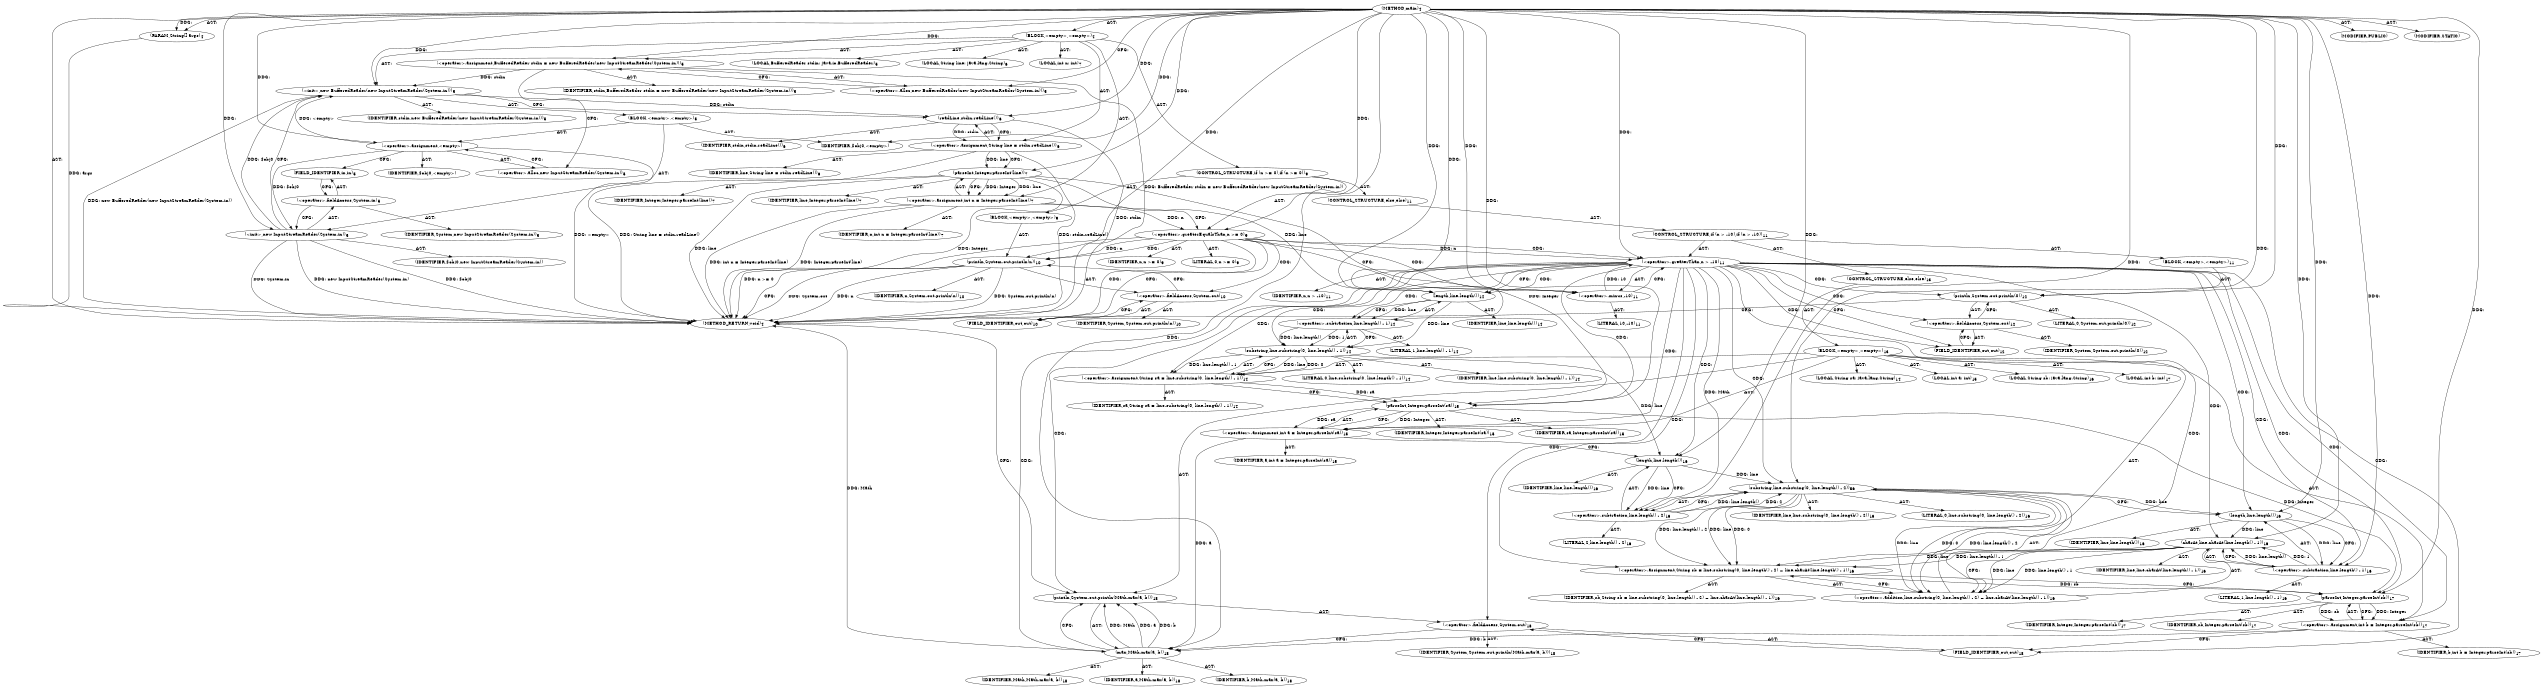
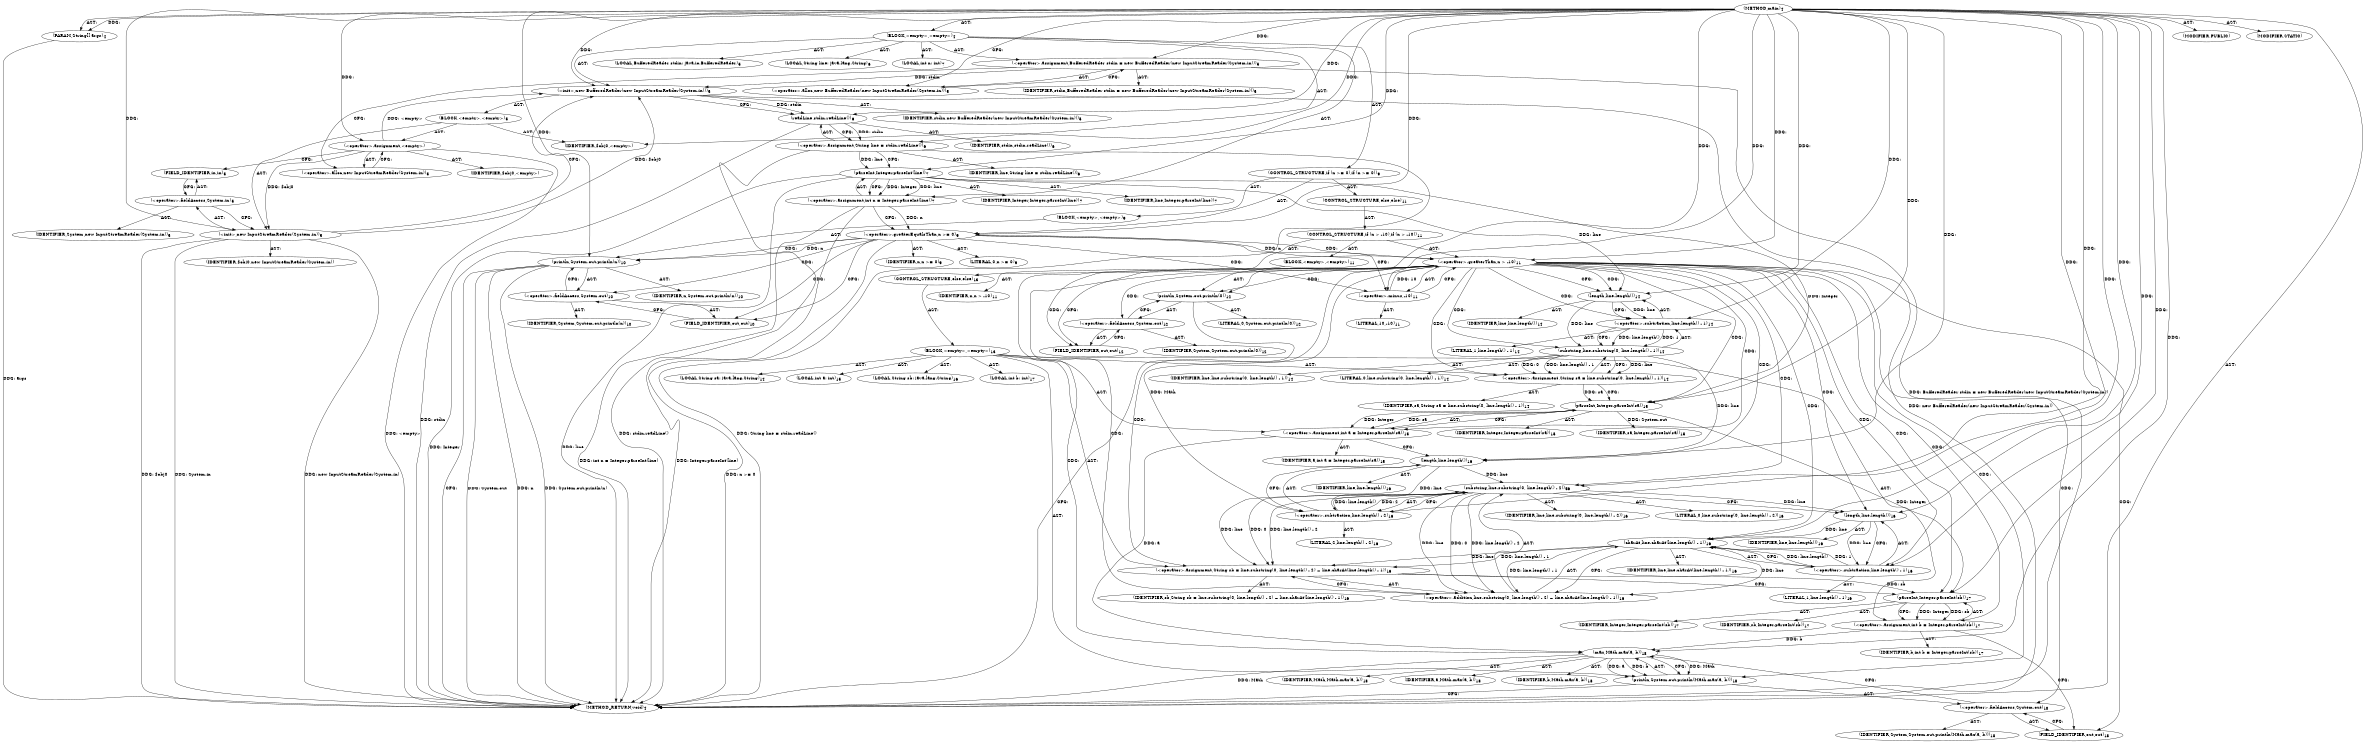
(891, 235) -> none
(997, 375) -> (1173, 700)
(1517, 420) -> (1648, 420)
